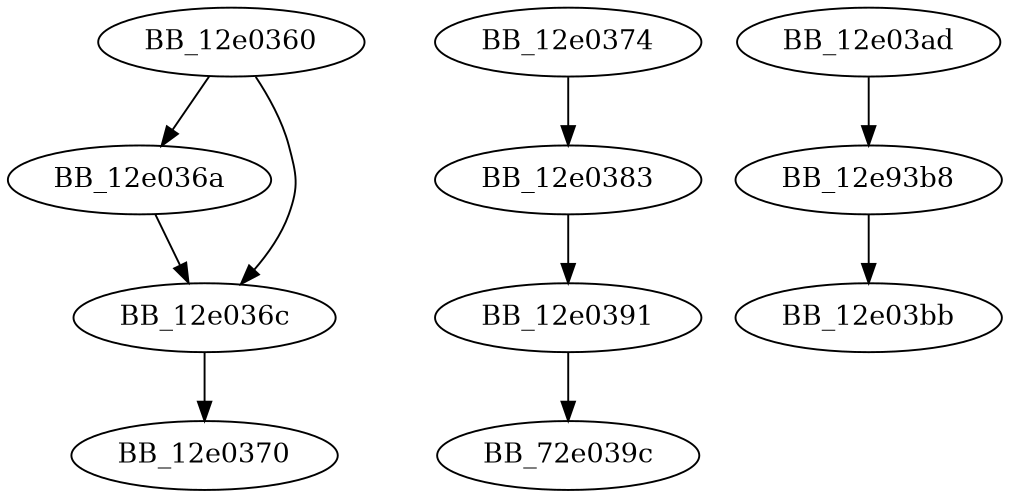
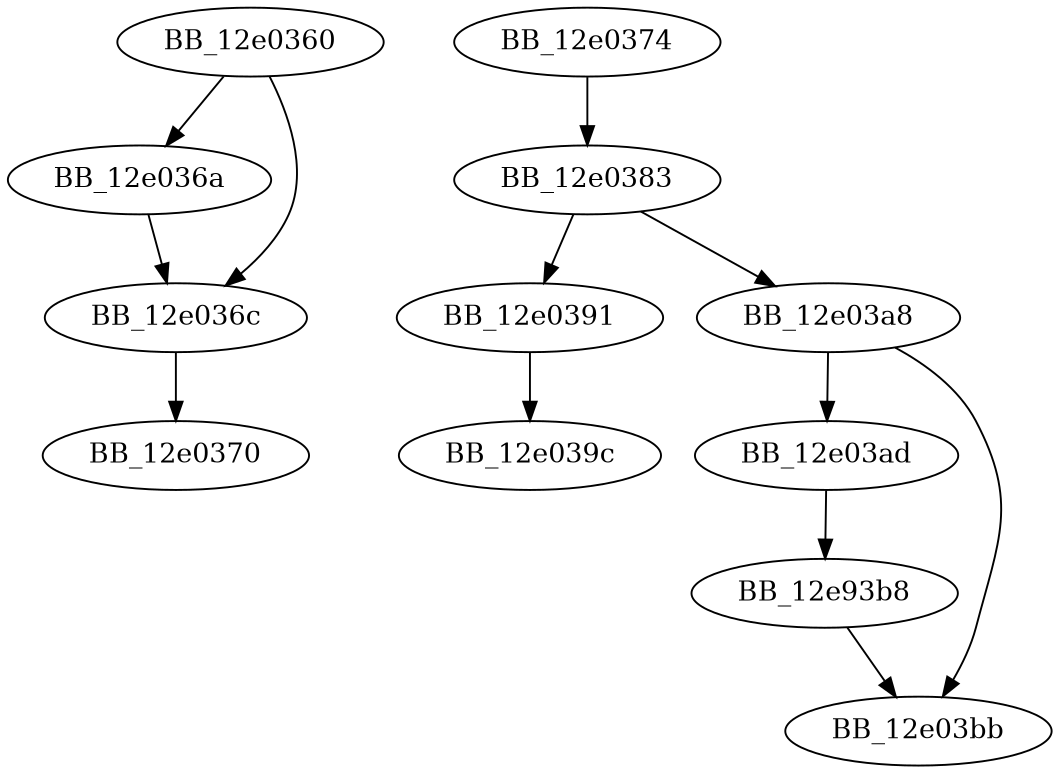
none -> (829, 318)
(568, 456) -> (530, 456)
